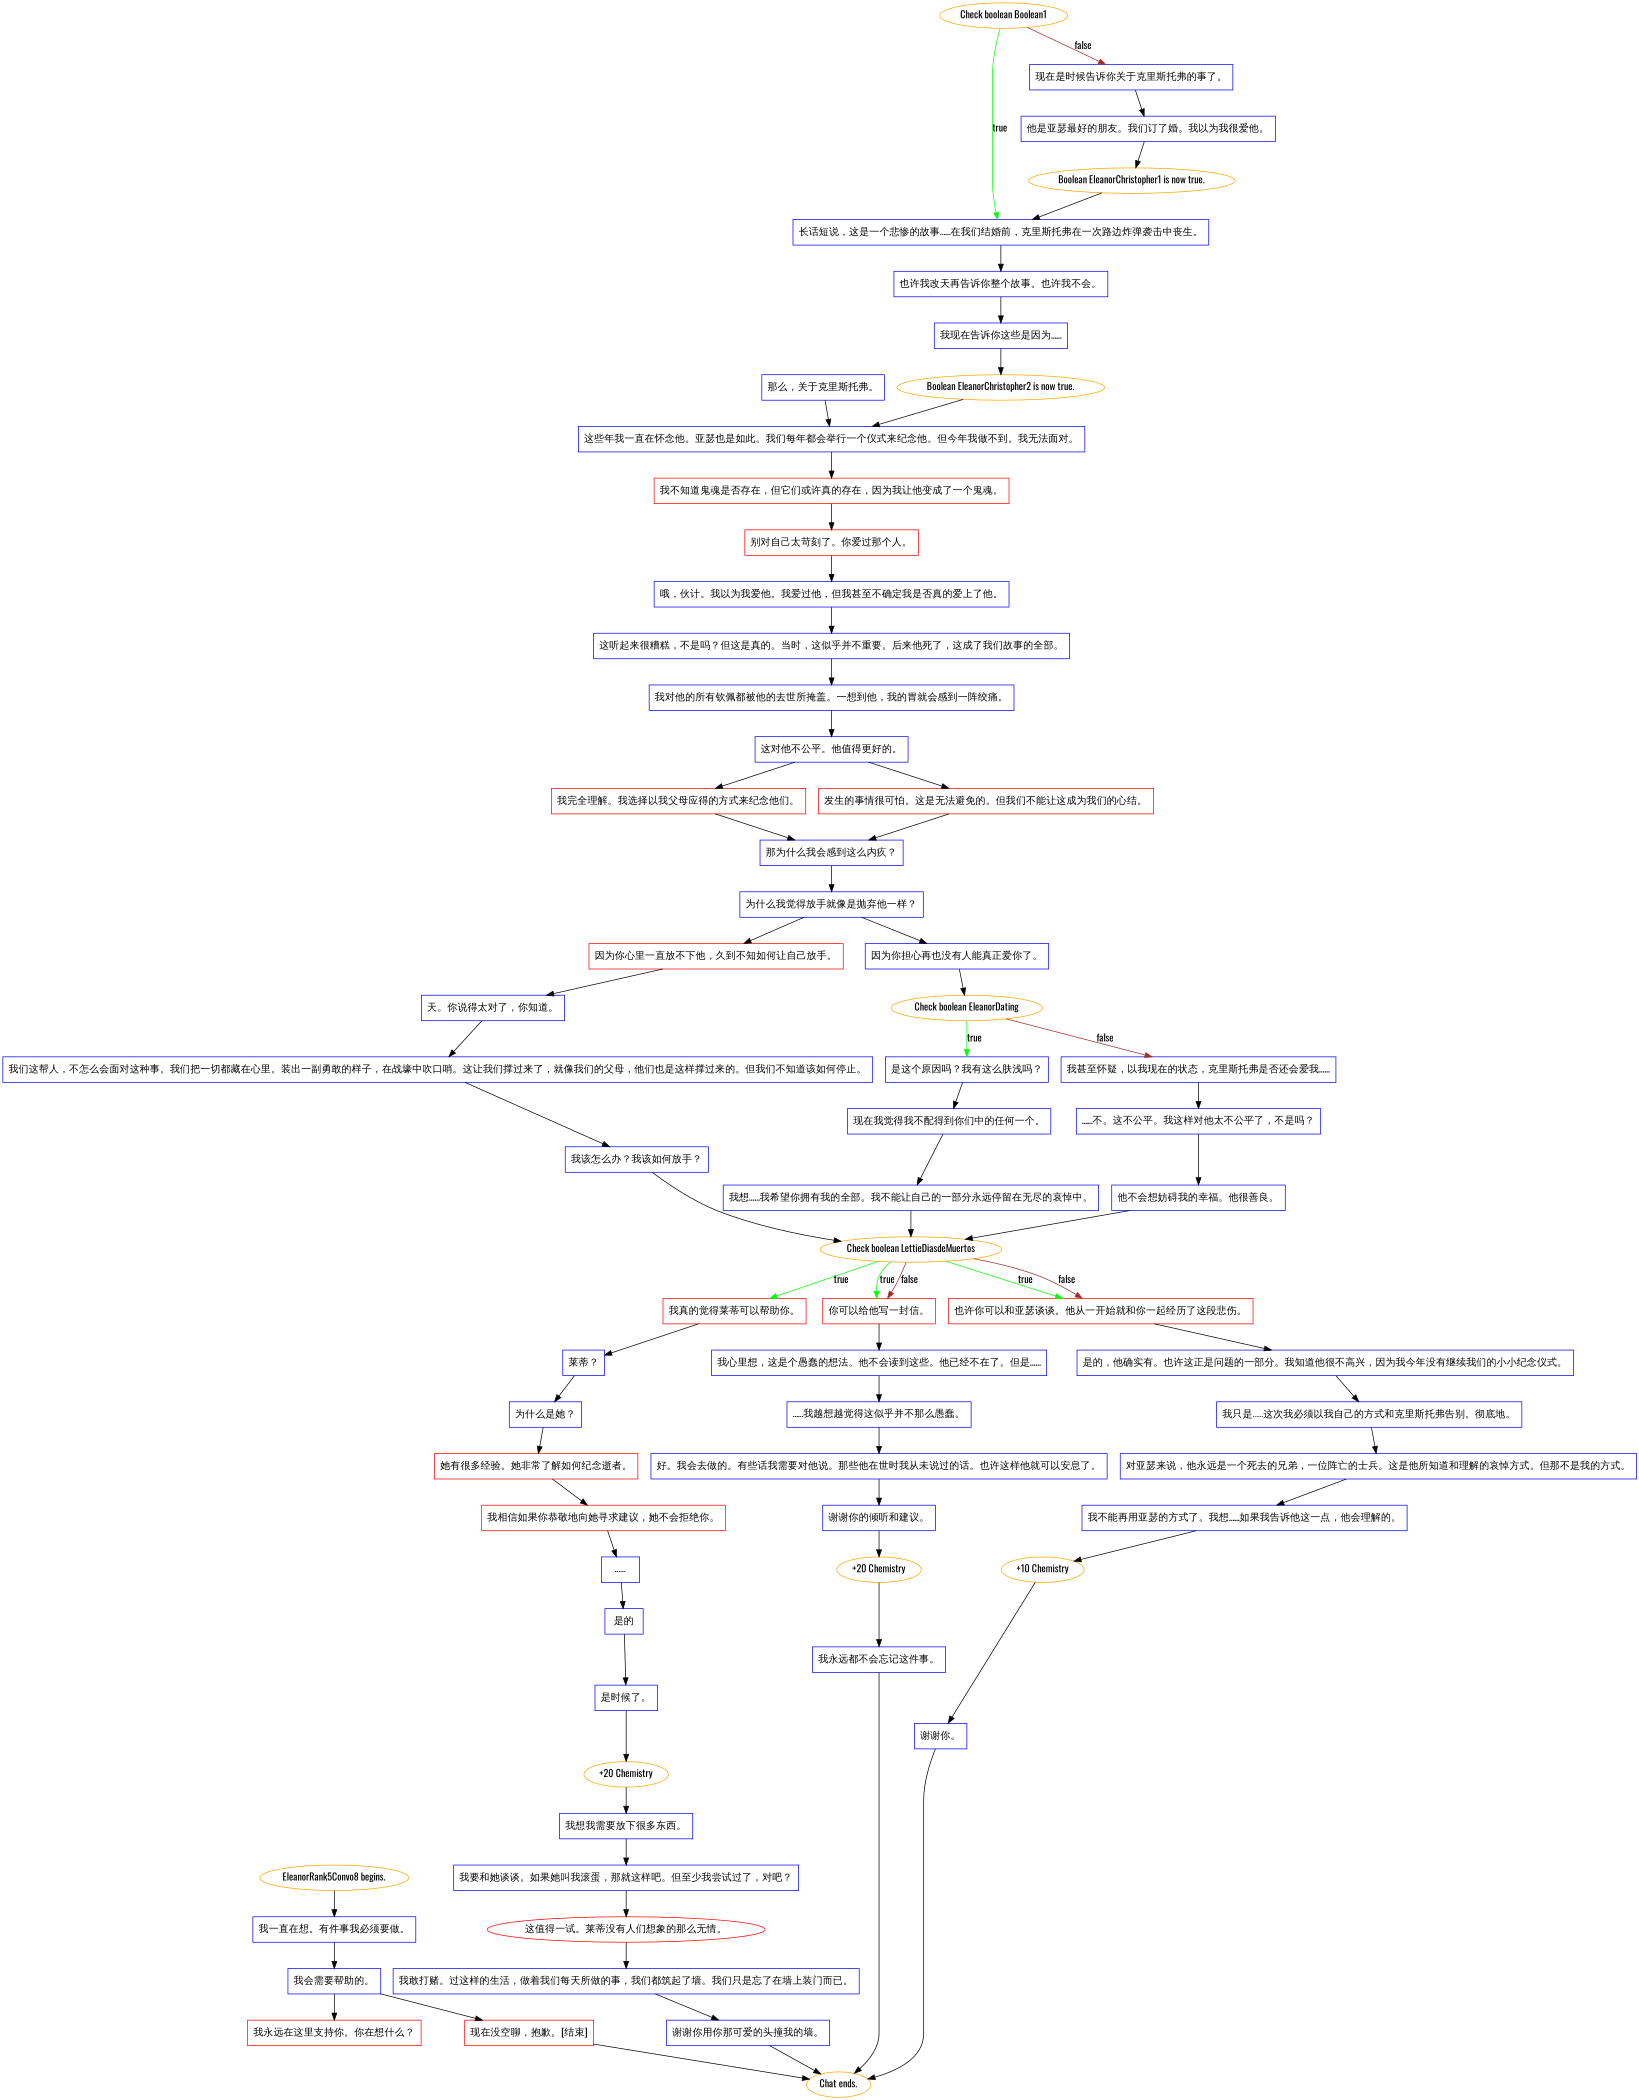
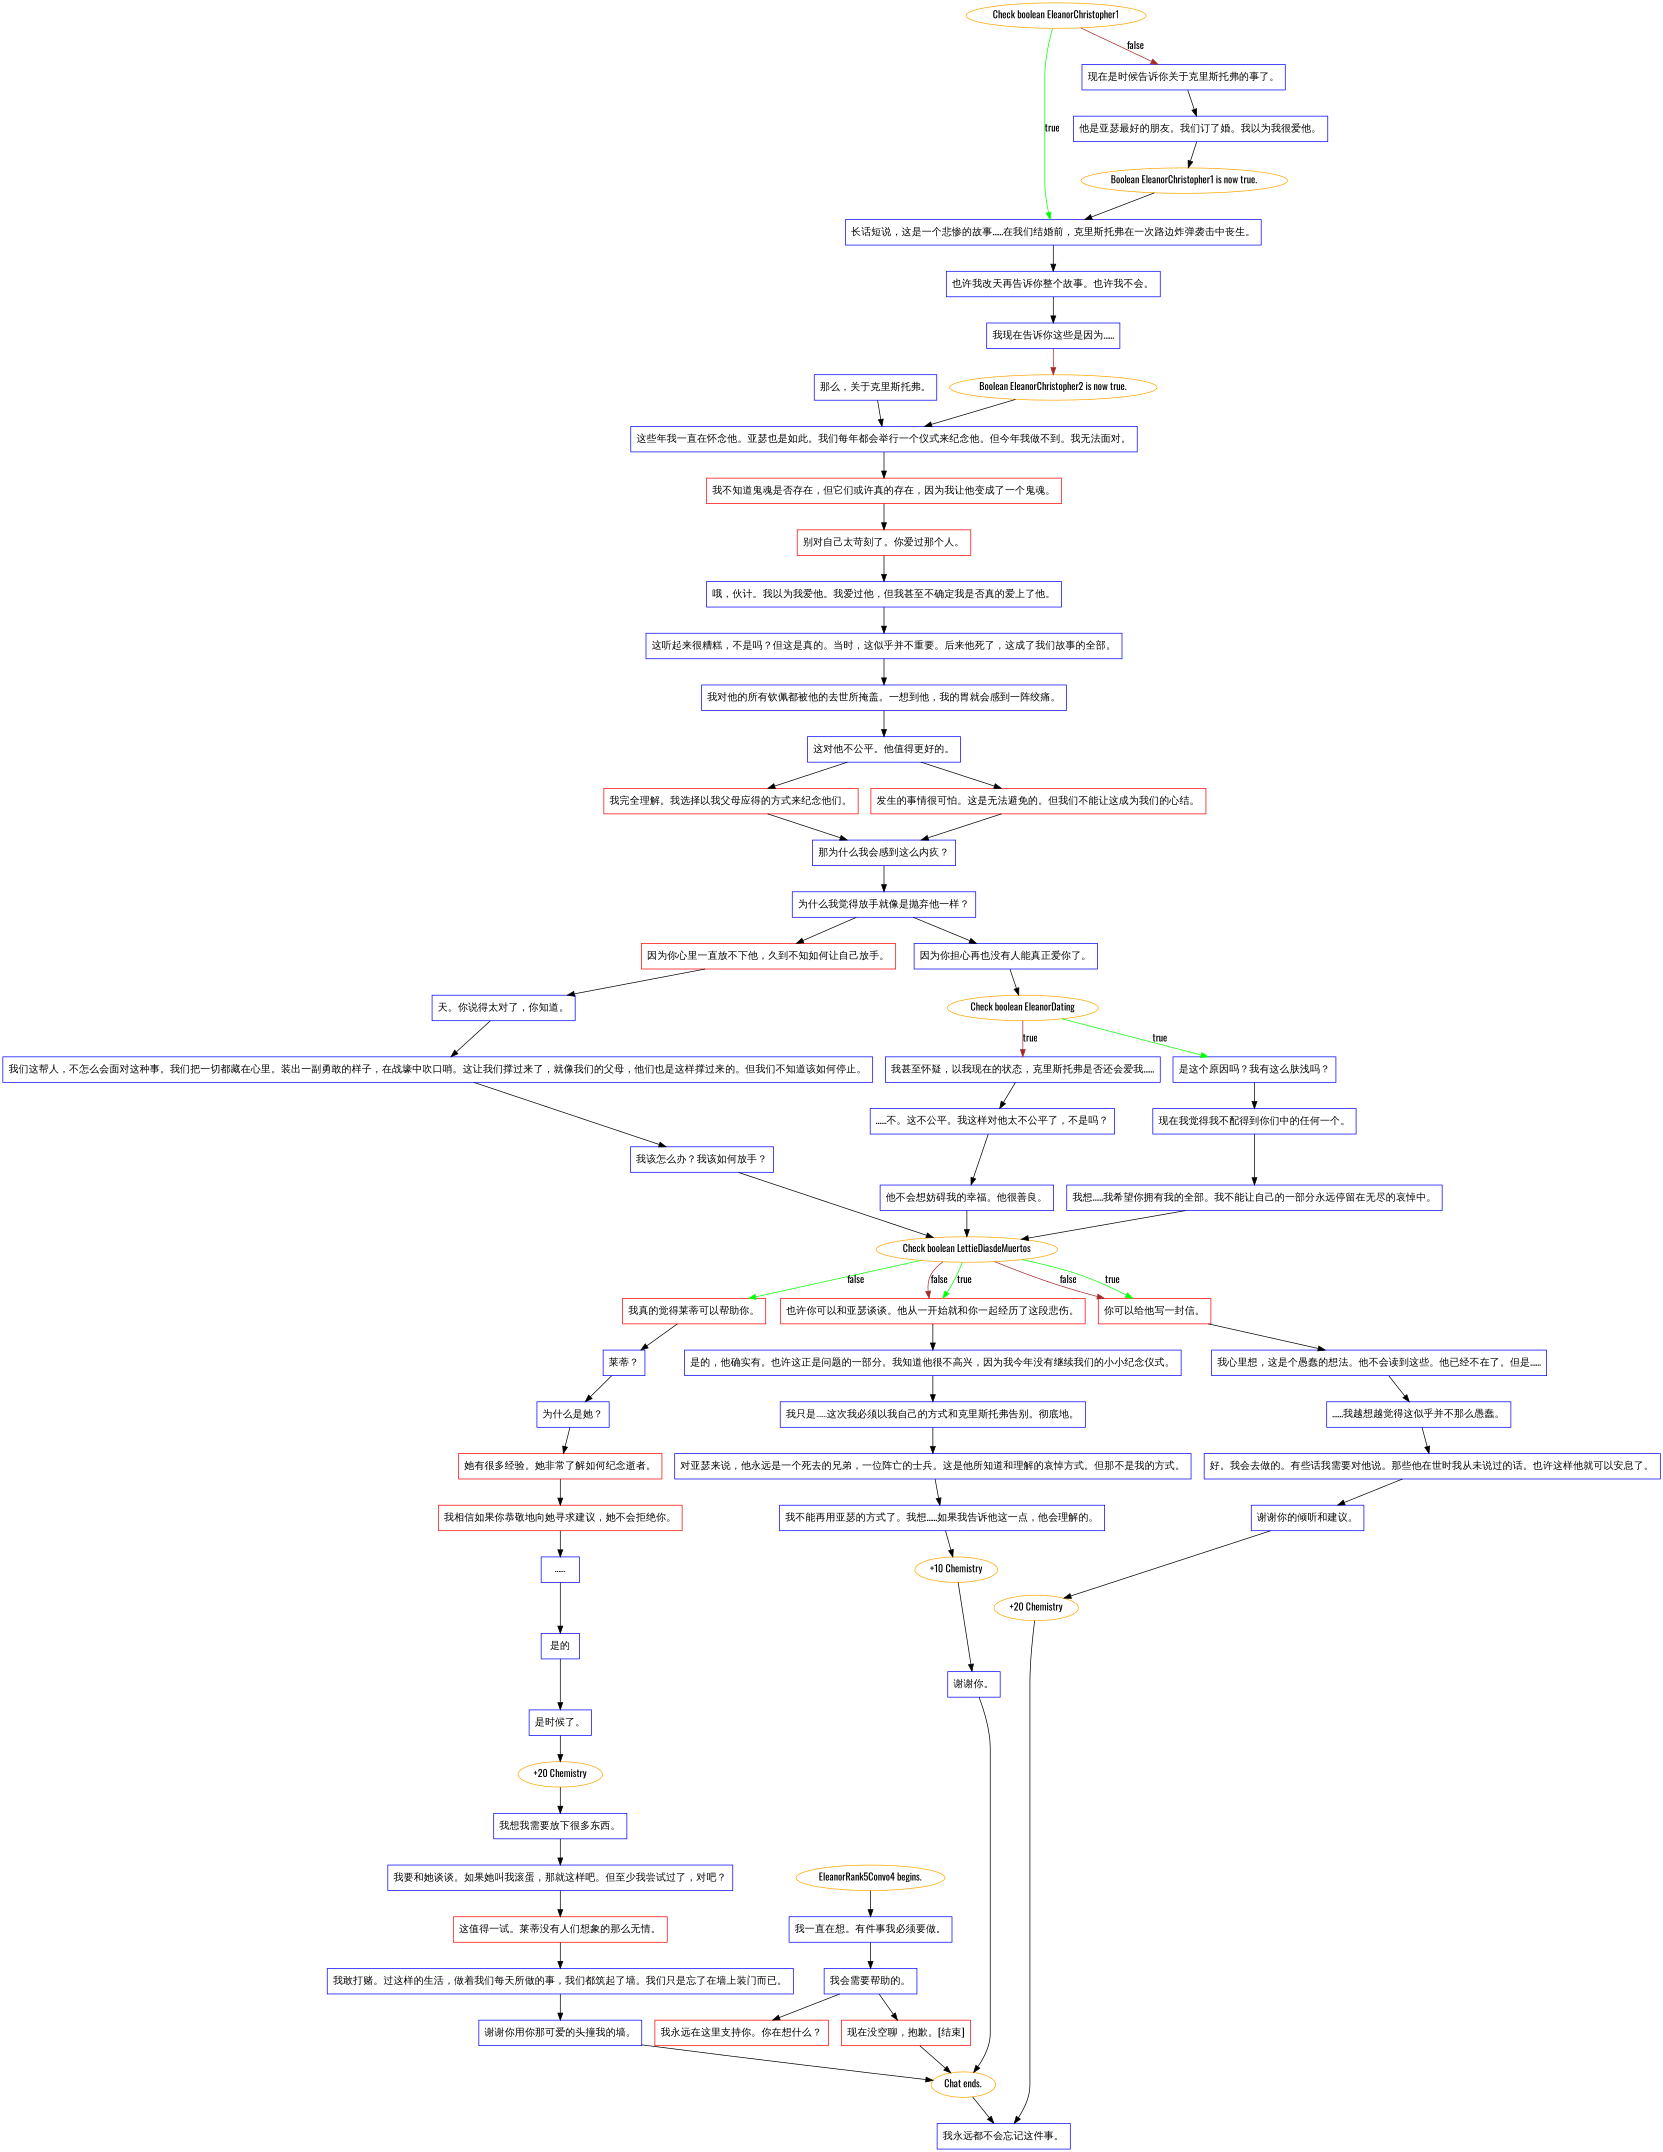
(1004, 16) -> (1056, 16)
(1001, 358) -> (1053, 358)
(1105, 1039) -> (1031, 1039)
(842, 1280) -> (856, 1280)
(879, 1874) -> (981, 2107)
(334, 1878) -> (871, 1878)
(626, 1930) -> (560, 1930)
